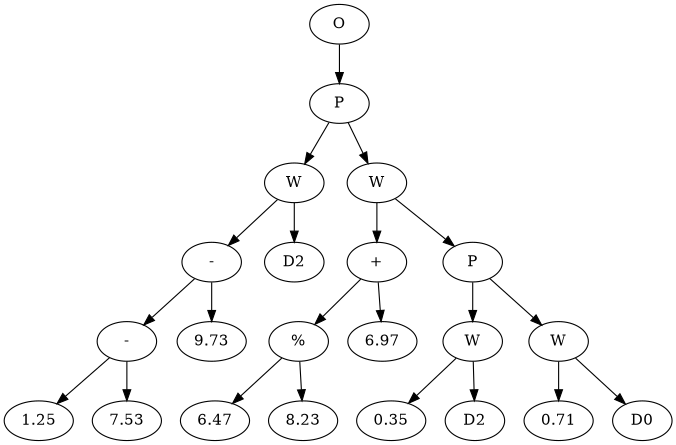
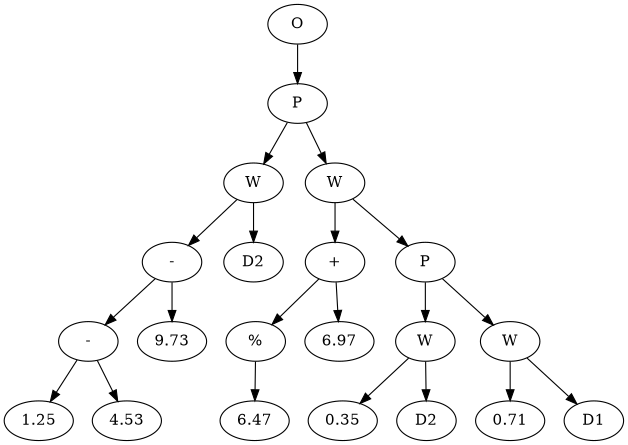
(127, 421) -> (127, 421)
(303, 421) -> none
(642, 421) -> (594, 421)
